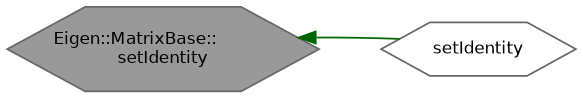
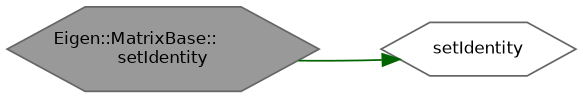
(358, 38) -> (340, 61)
